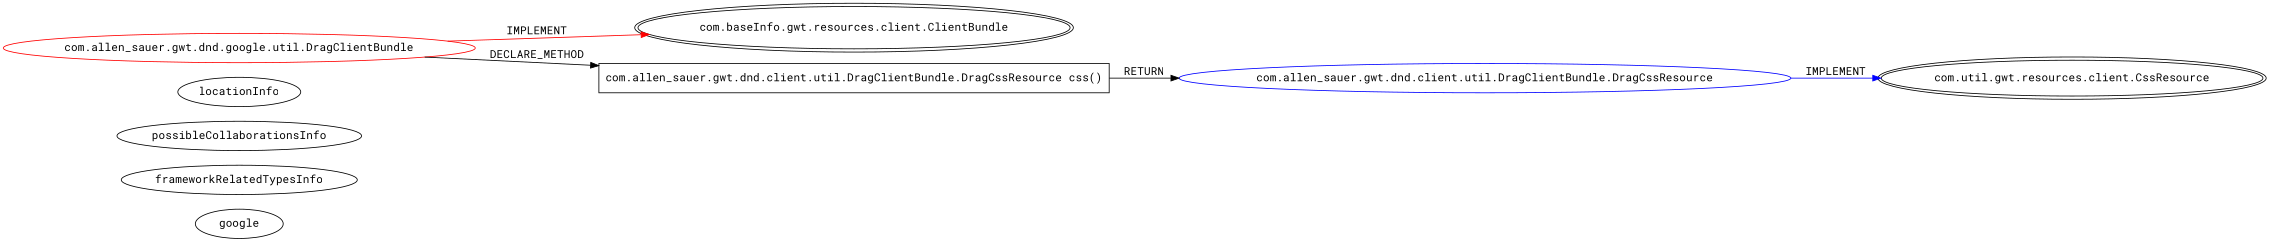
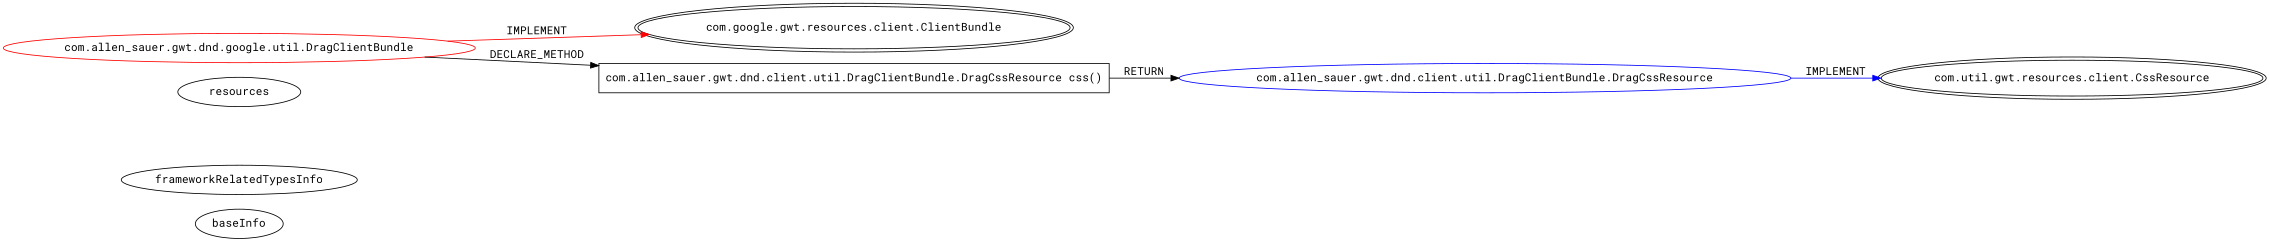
(854, 28) -> (854, 28)
(239, 92) -> (239, 92)
(239, 136) -> none
(239, 224) -> (239, 224)
